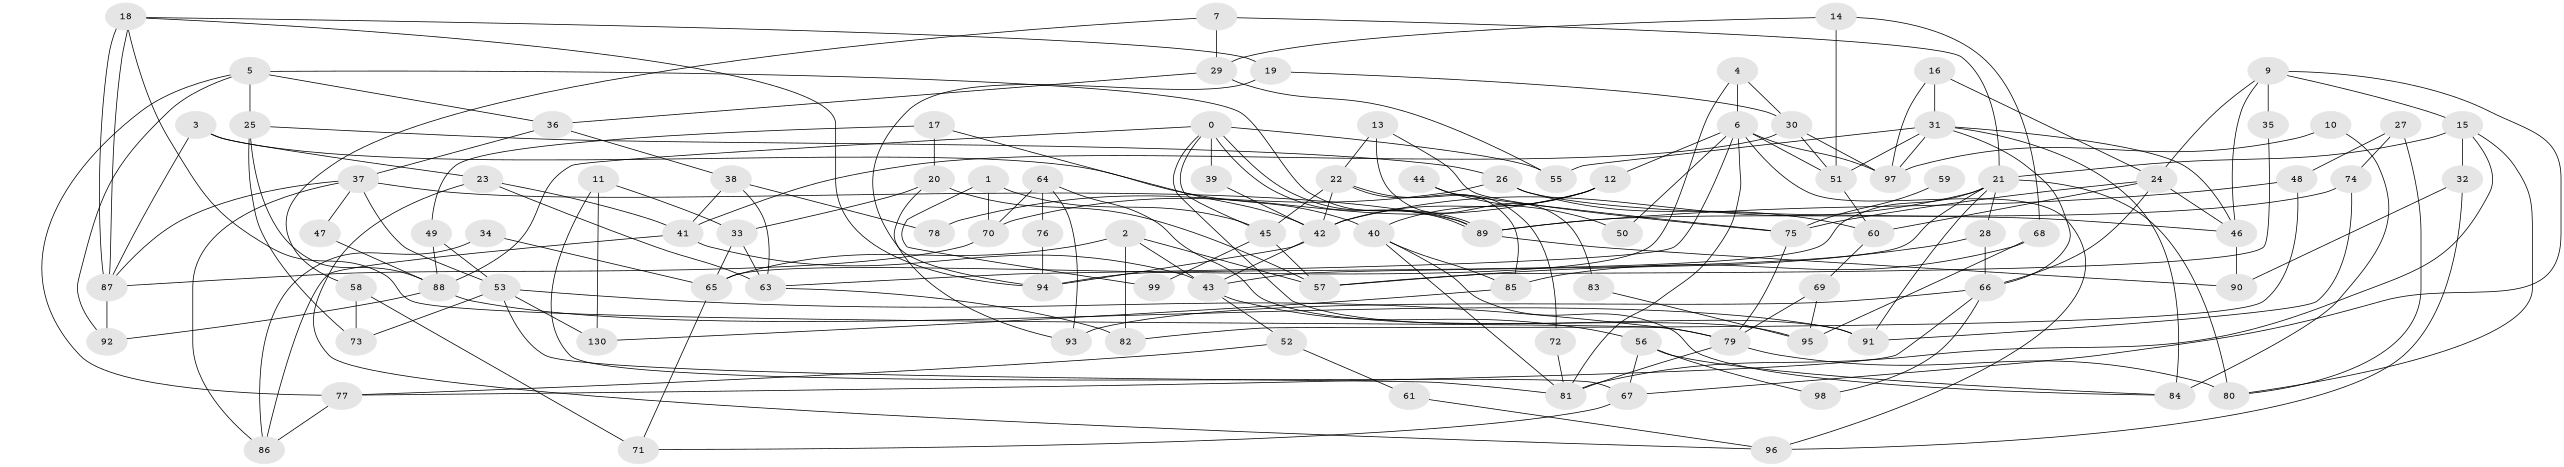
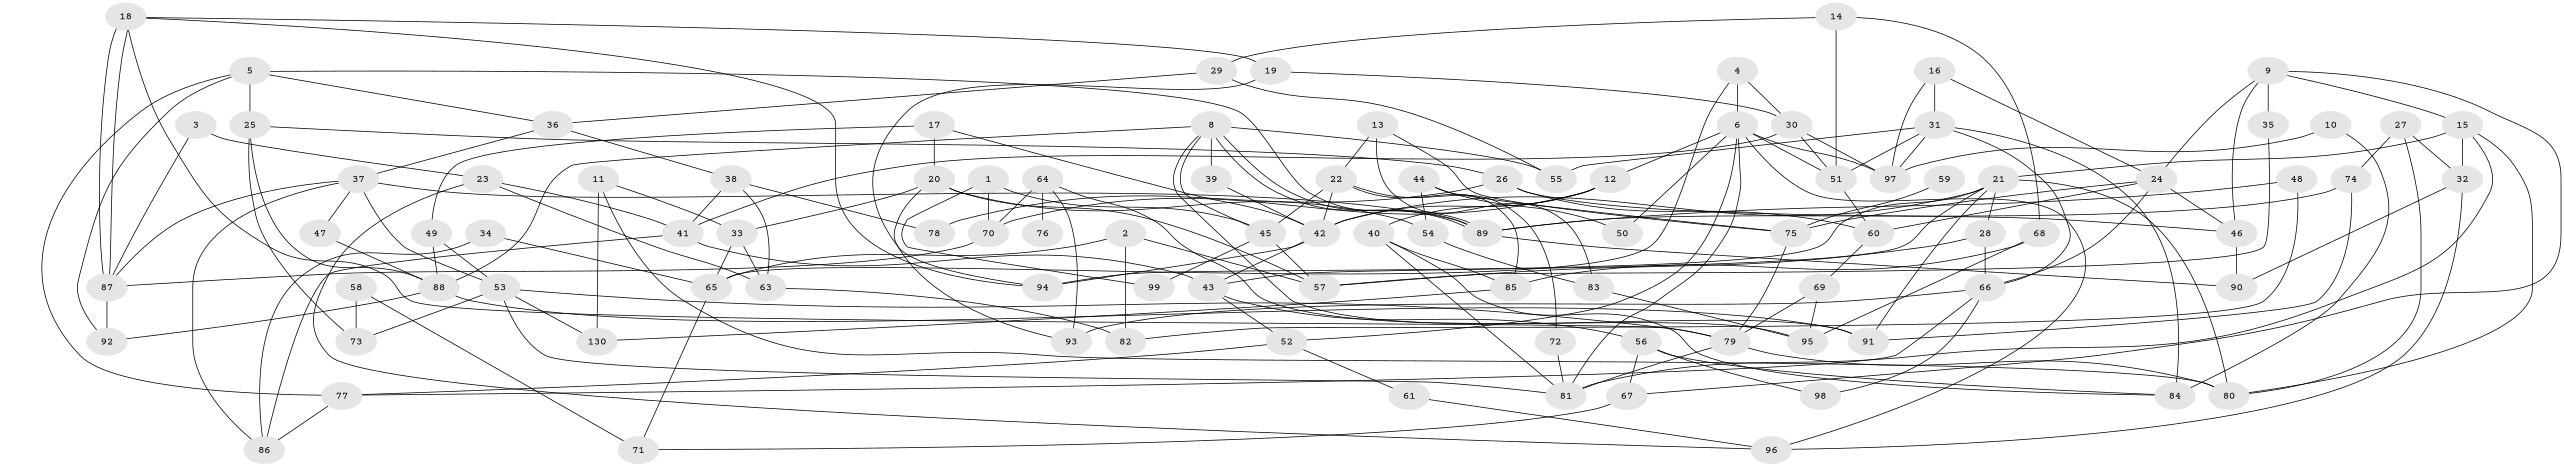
(1217, 17) -> none
(1211, 125) -> (1211, 125)
(2107, 144) -> none
(787, 158) -> none
(2334, 159) -> (2432, 152)
none -> (1428, 233)
(1043, 261) -> none
(1167, 261) -> none
(1419, 265) -> (1646, 290)
(1002, 380) -> (1376, 361)
